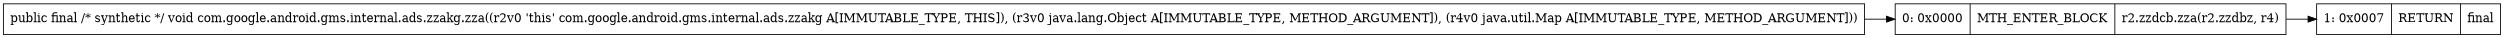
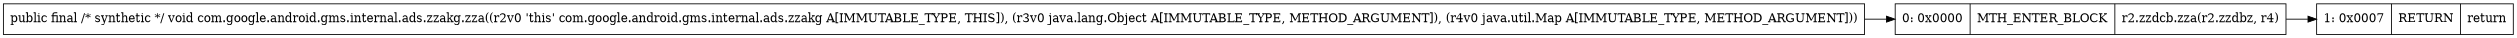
(2481, 19) -> (2487, 19)
